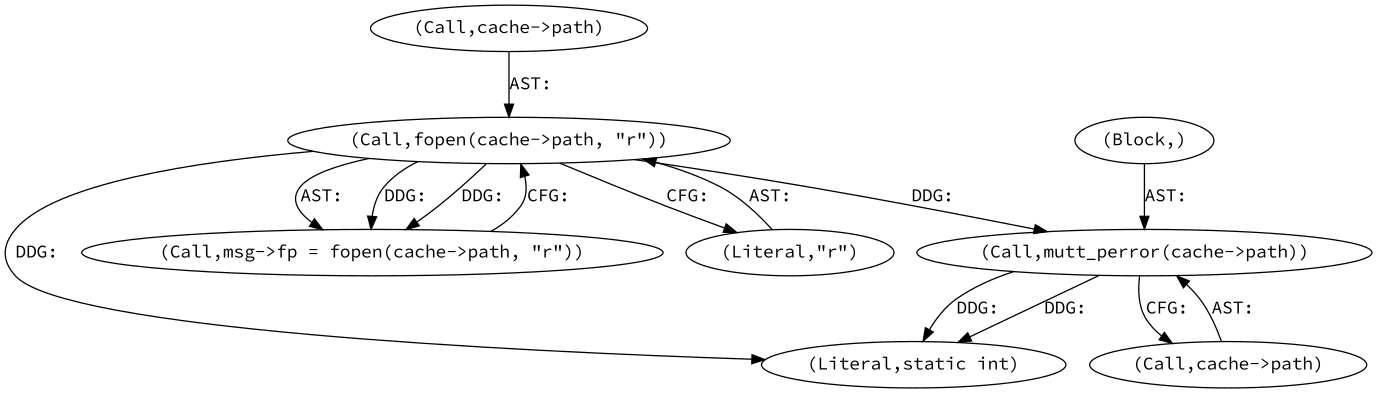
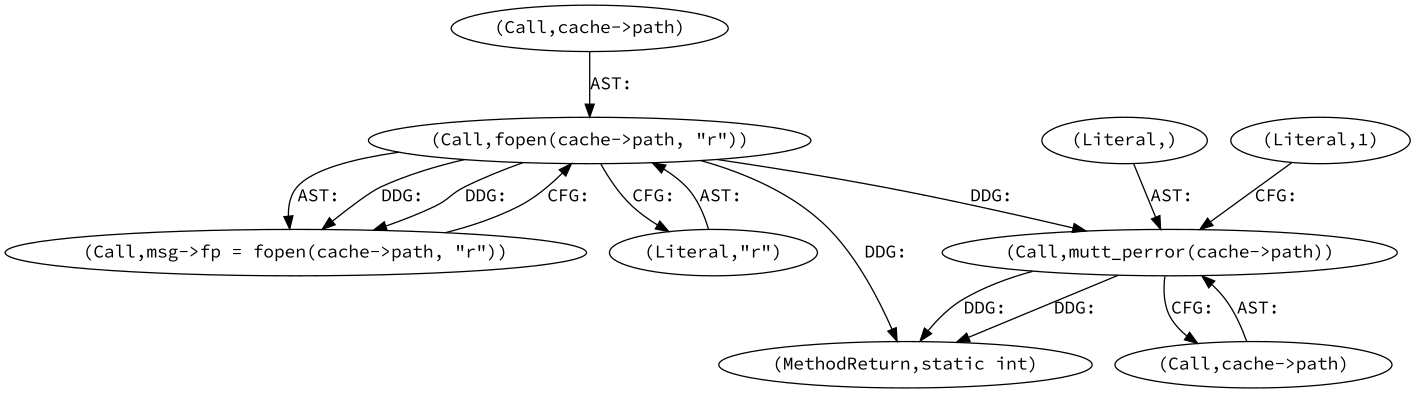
(1144, 140) -> (1125, 140)
none -> (1320, 140)
(914, 365) -> (905, 365)
